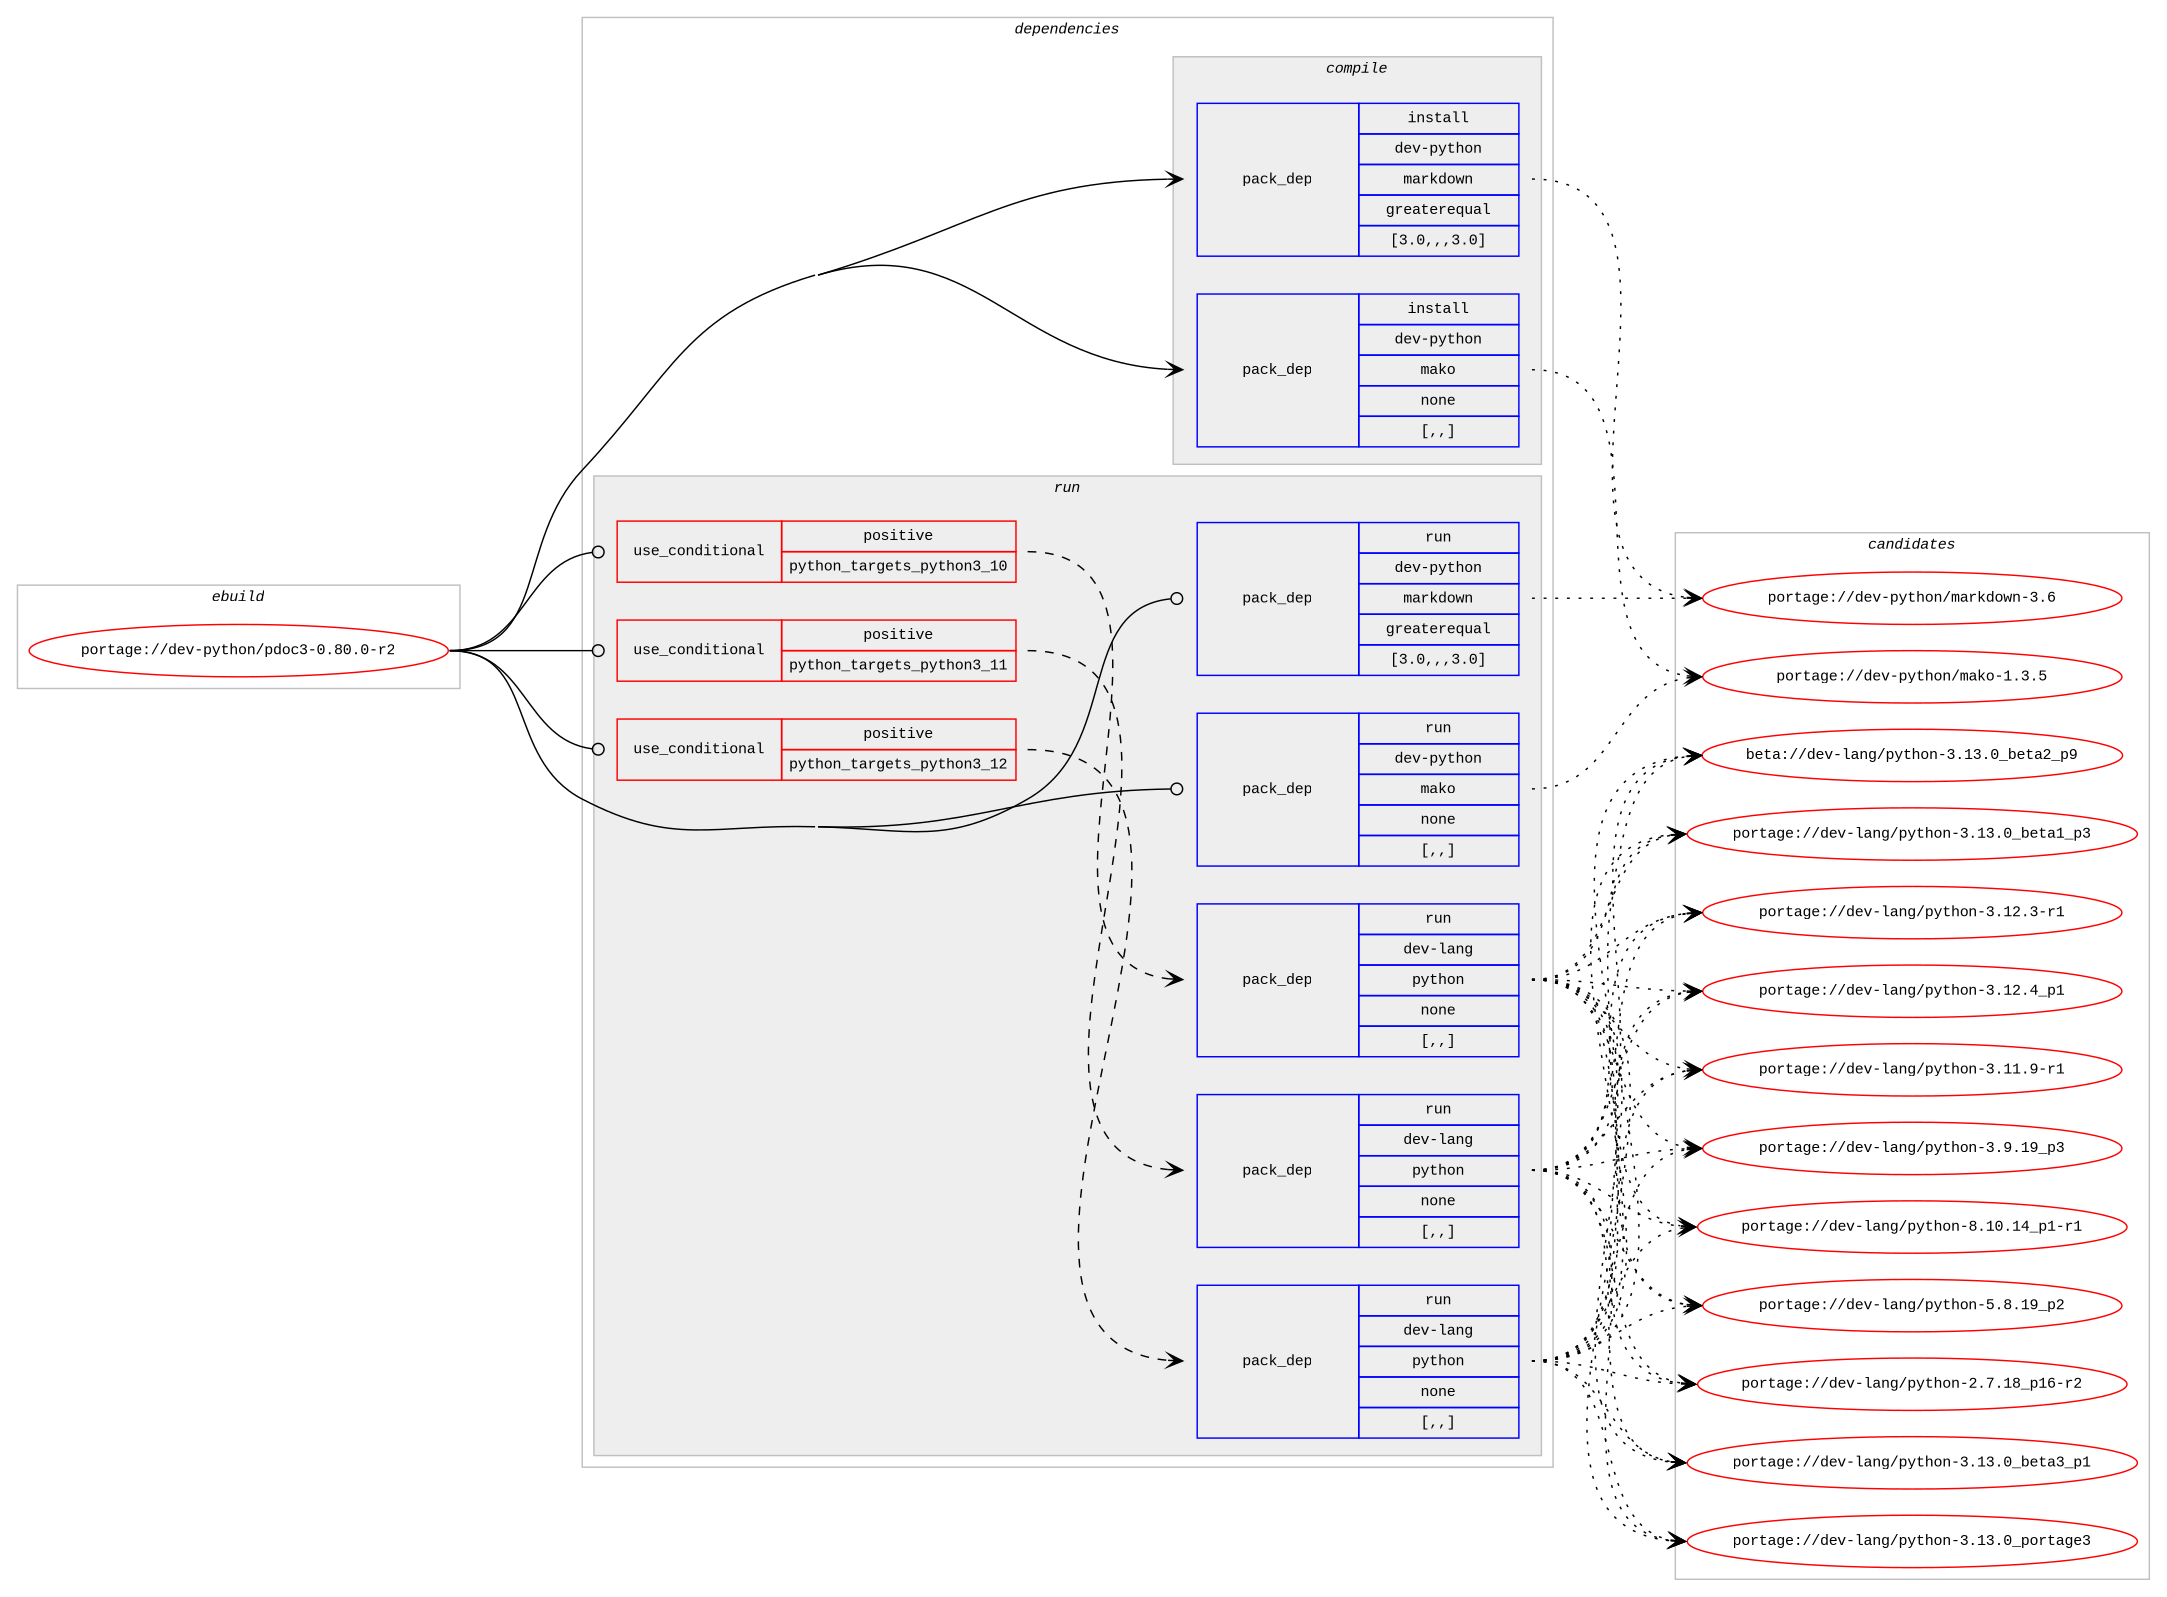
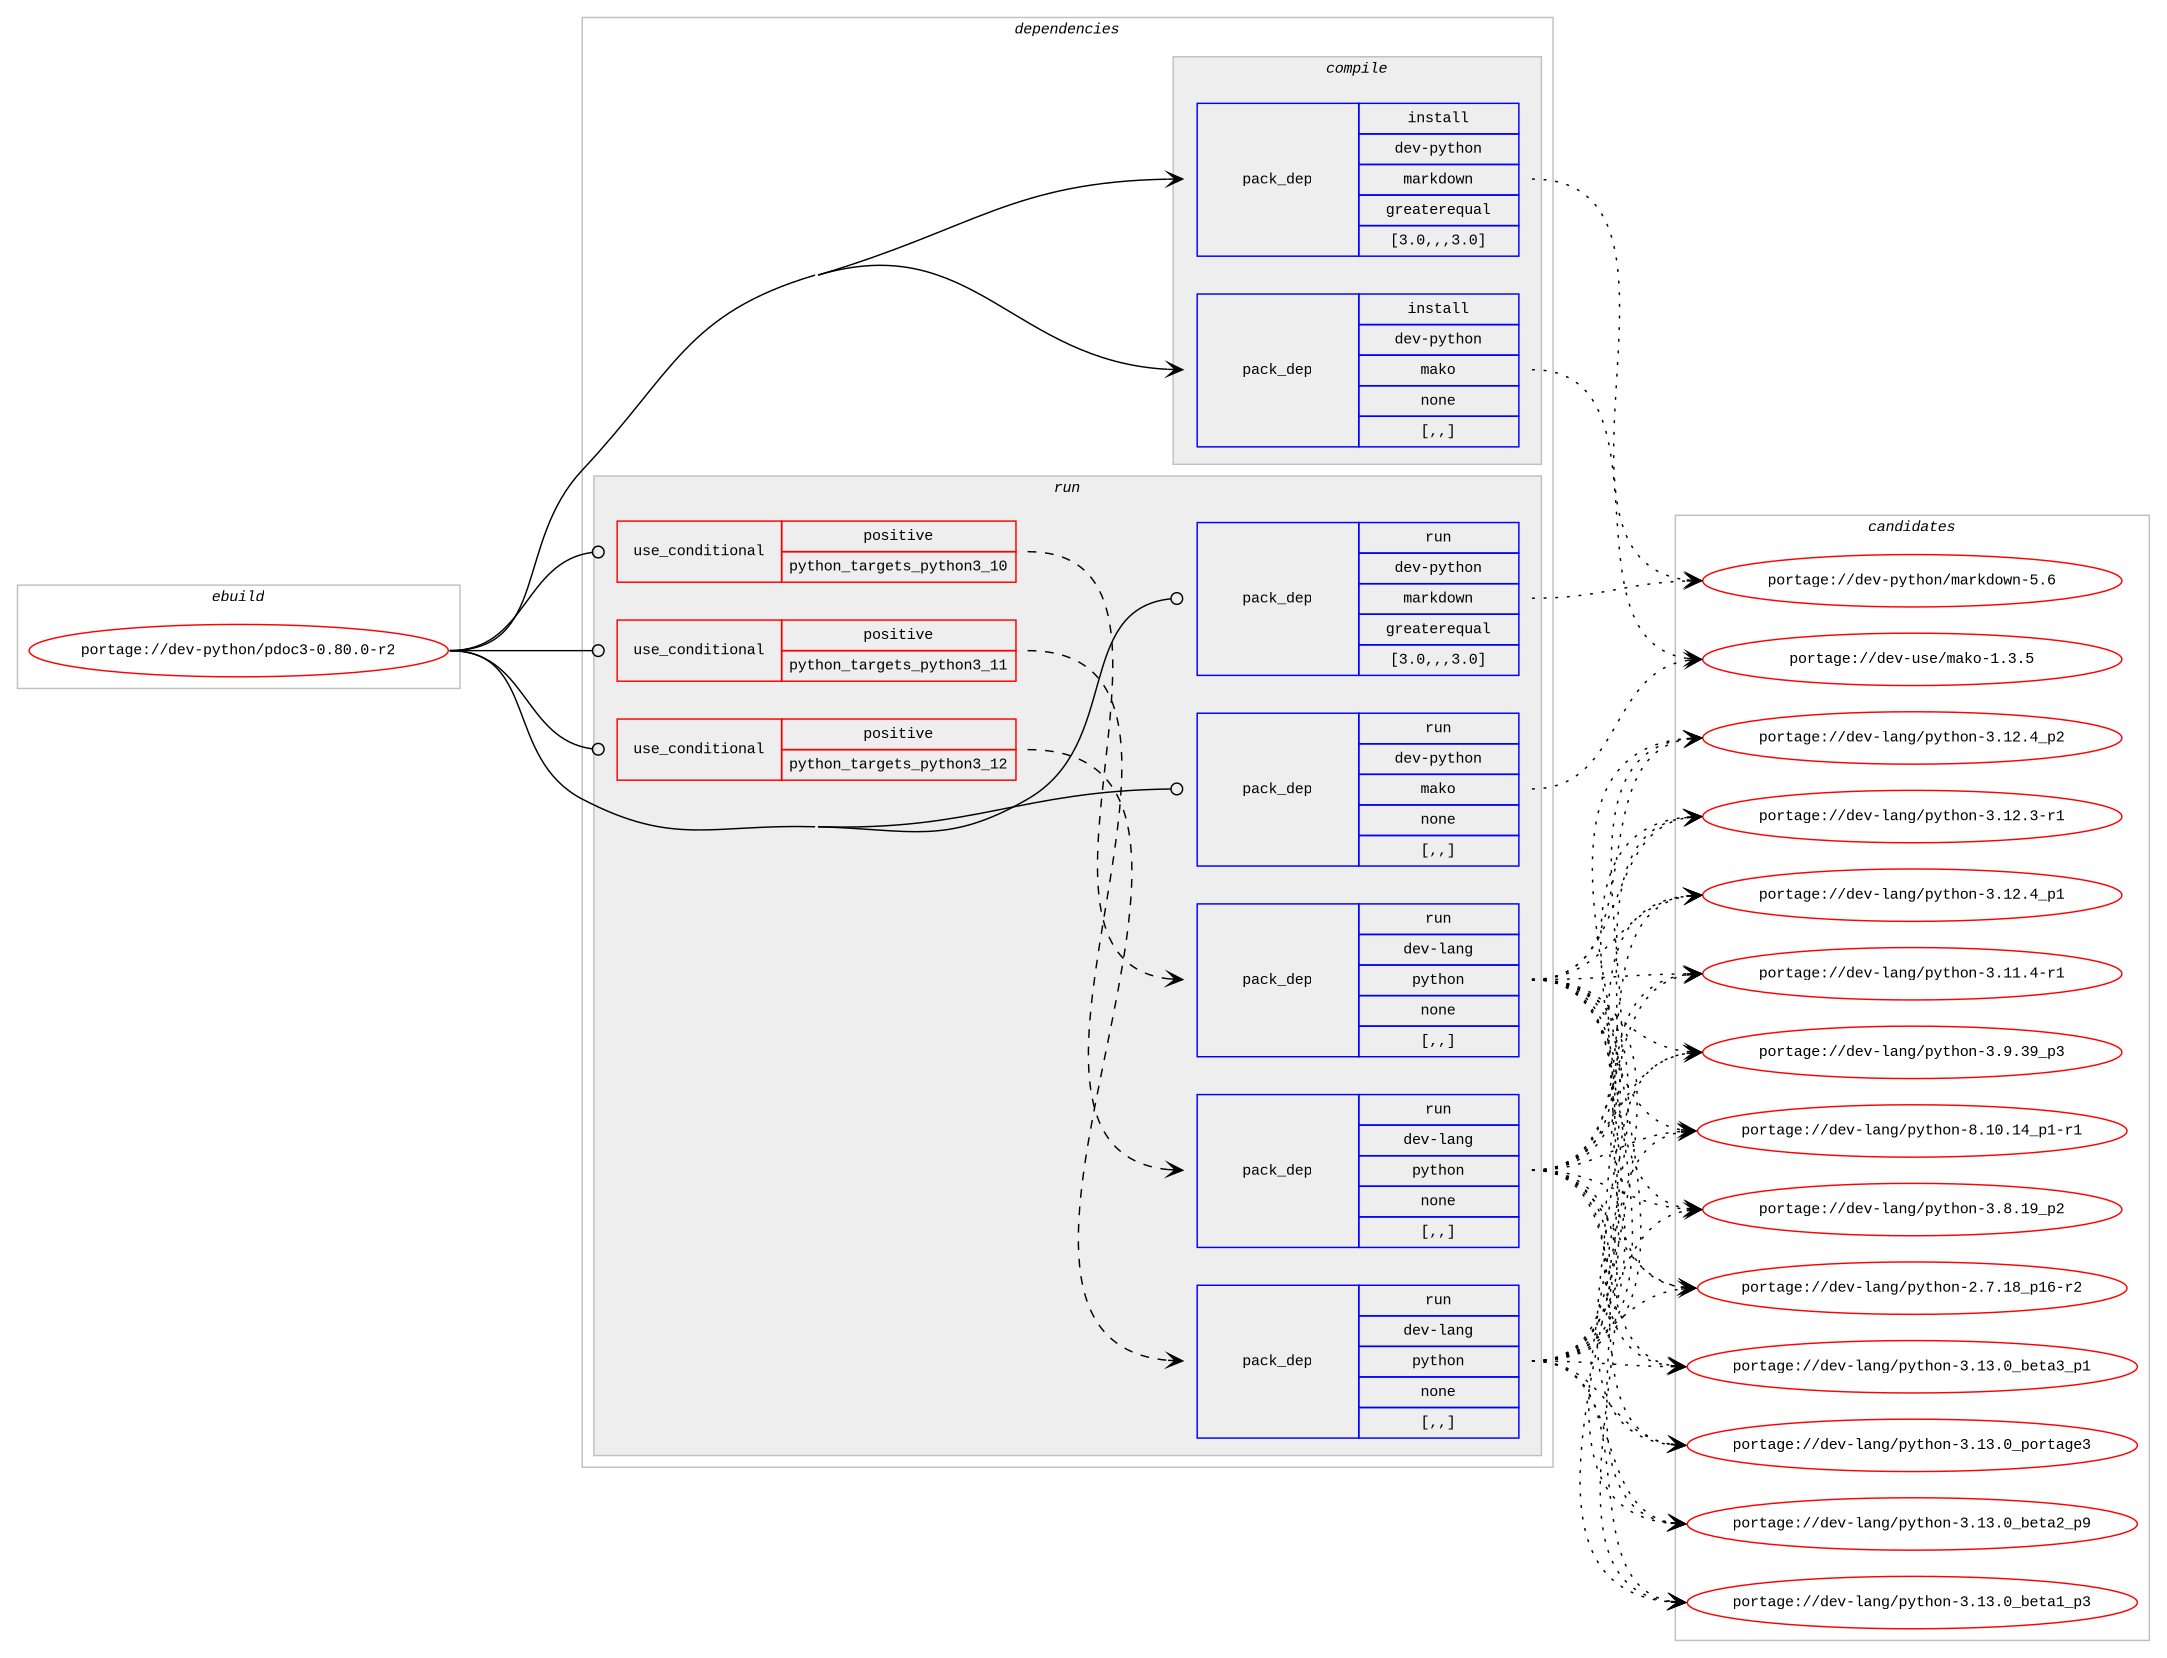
(1912, 598) -> (1912, 581)
(1912, 677) -> (1912, 659)
none -> (1912, 738)
(1912, 755) -> (1912, 1524)
(1912, 1070) -> (1912, 974)
(1912, 1148) -> (1912, 1052)
(1912, 1306) -> (1912, 1210)
